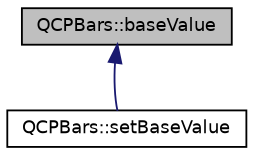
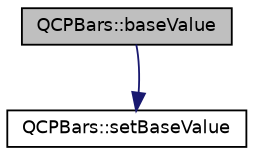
(115, 87) -> (139, 69)
